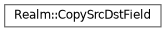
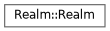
(83, 16) -> (55, 16)
